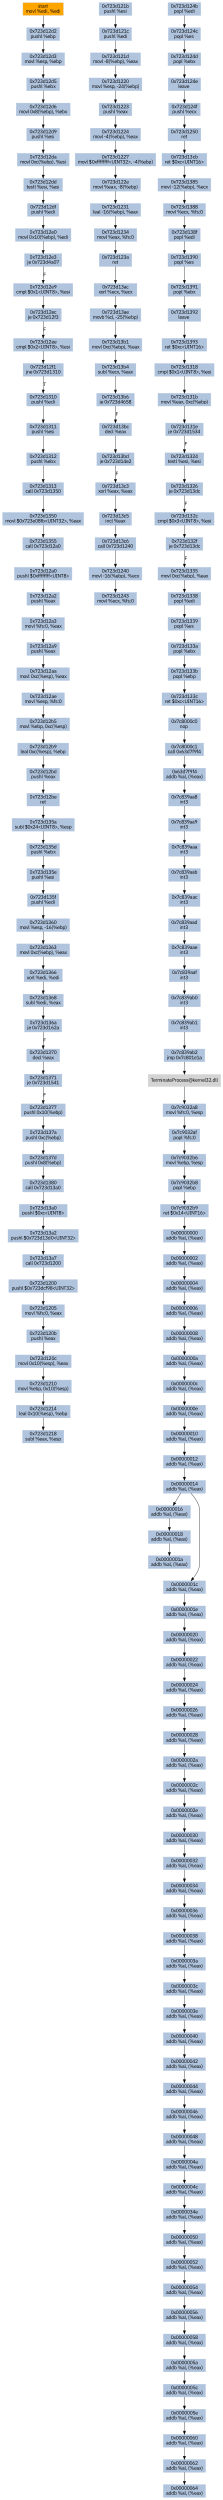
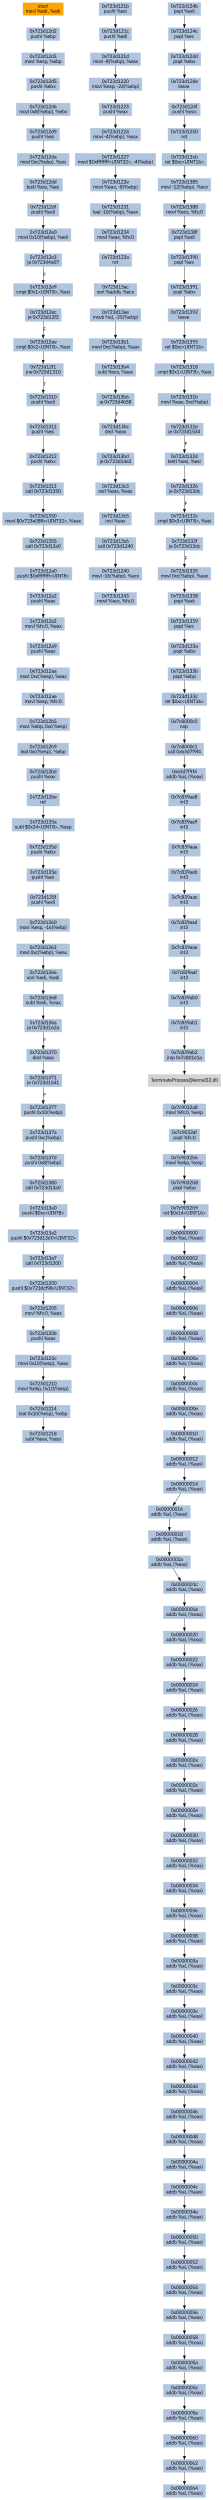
(115, 290) -> (115, 290)
(200, 1535) -> (176, 1573)
